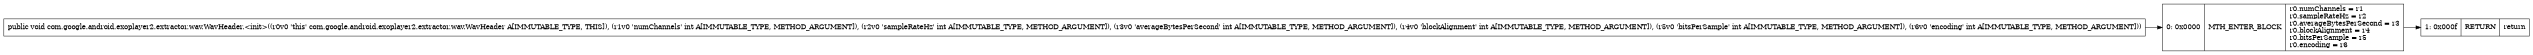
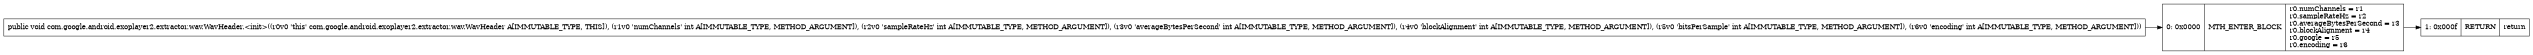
(2328, 38) -> (2315, 38)
